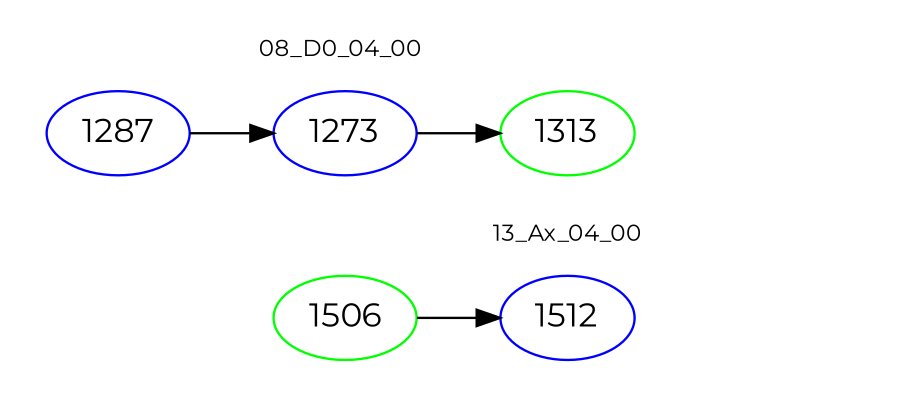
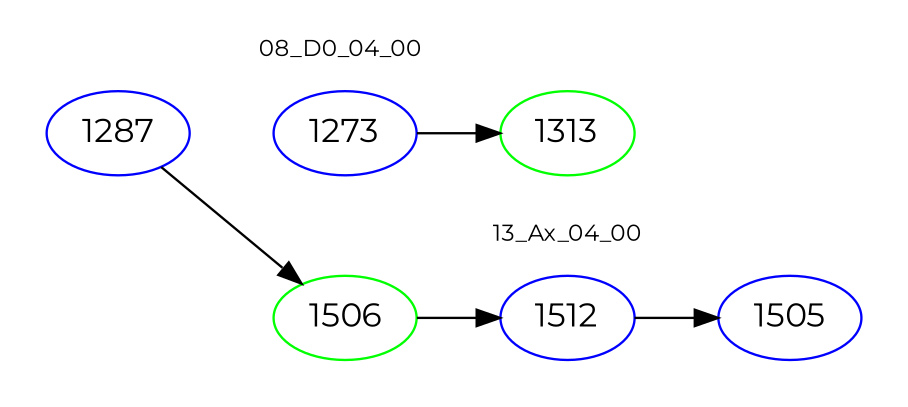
(220, 133) -> (222, 217)
none -> (790, 318)
